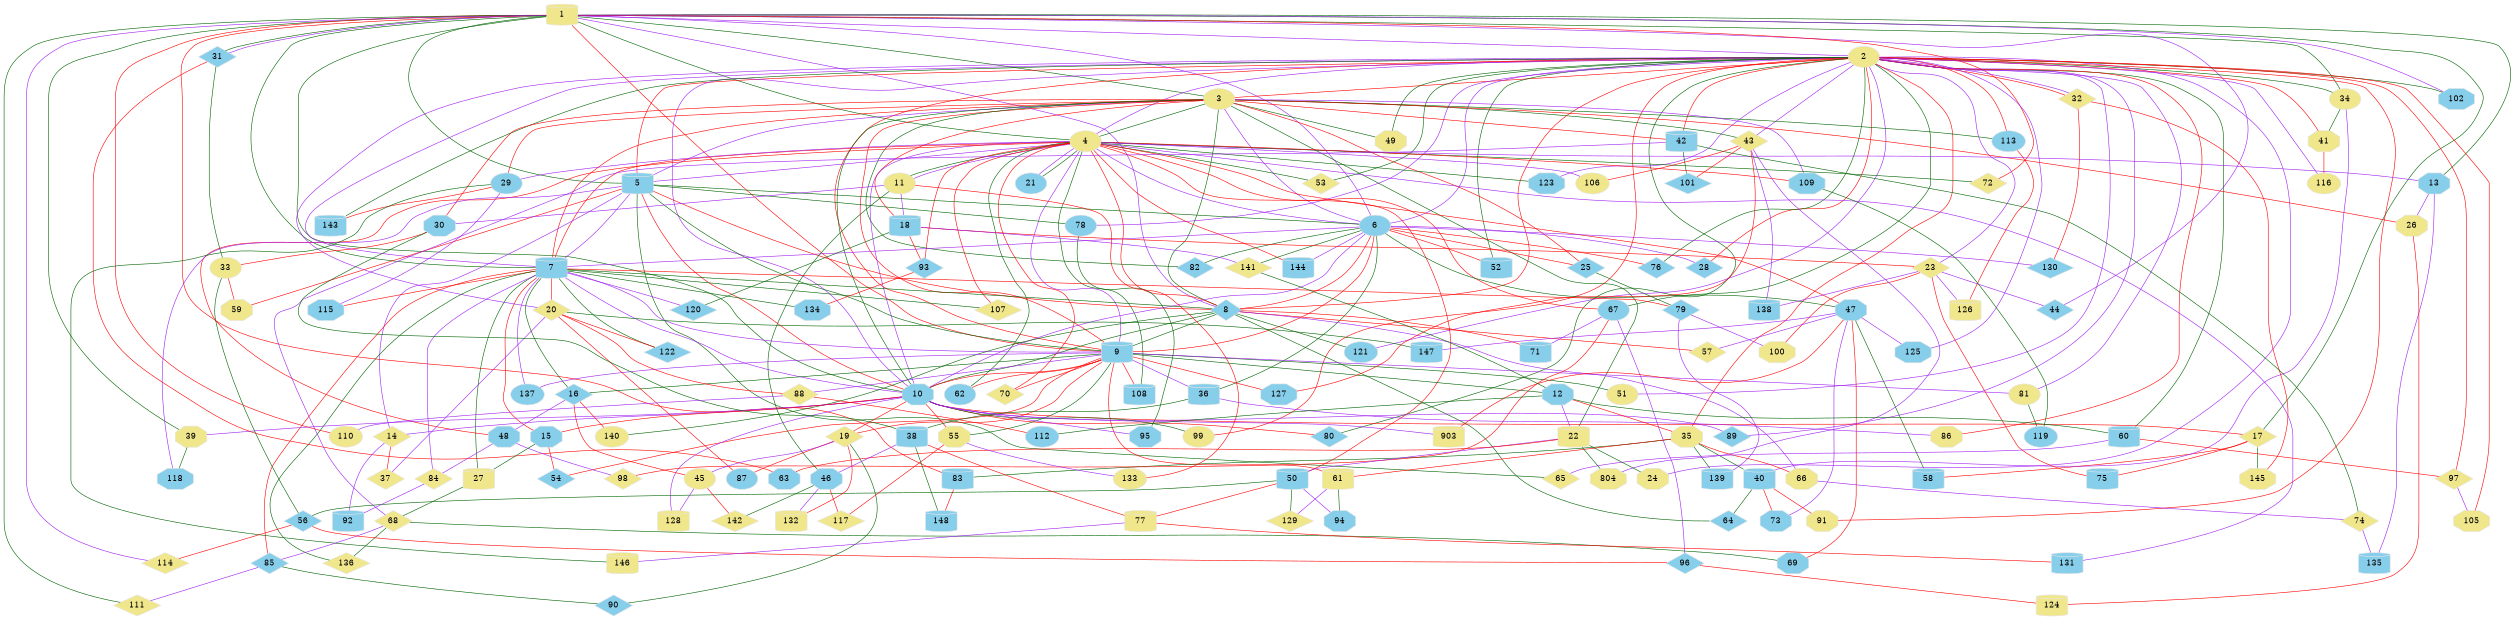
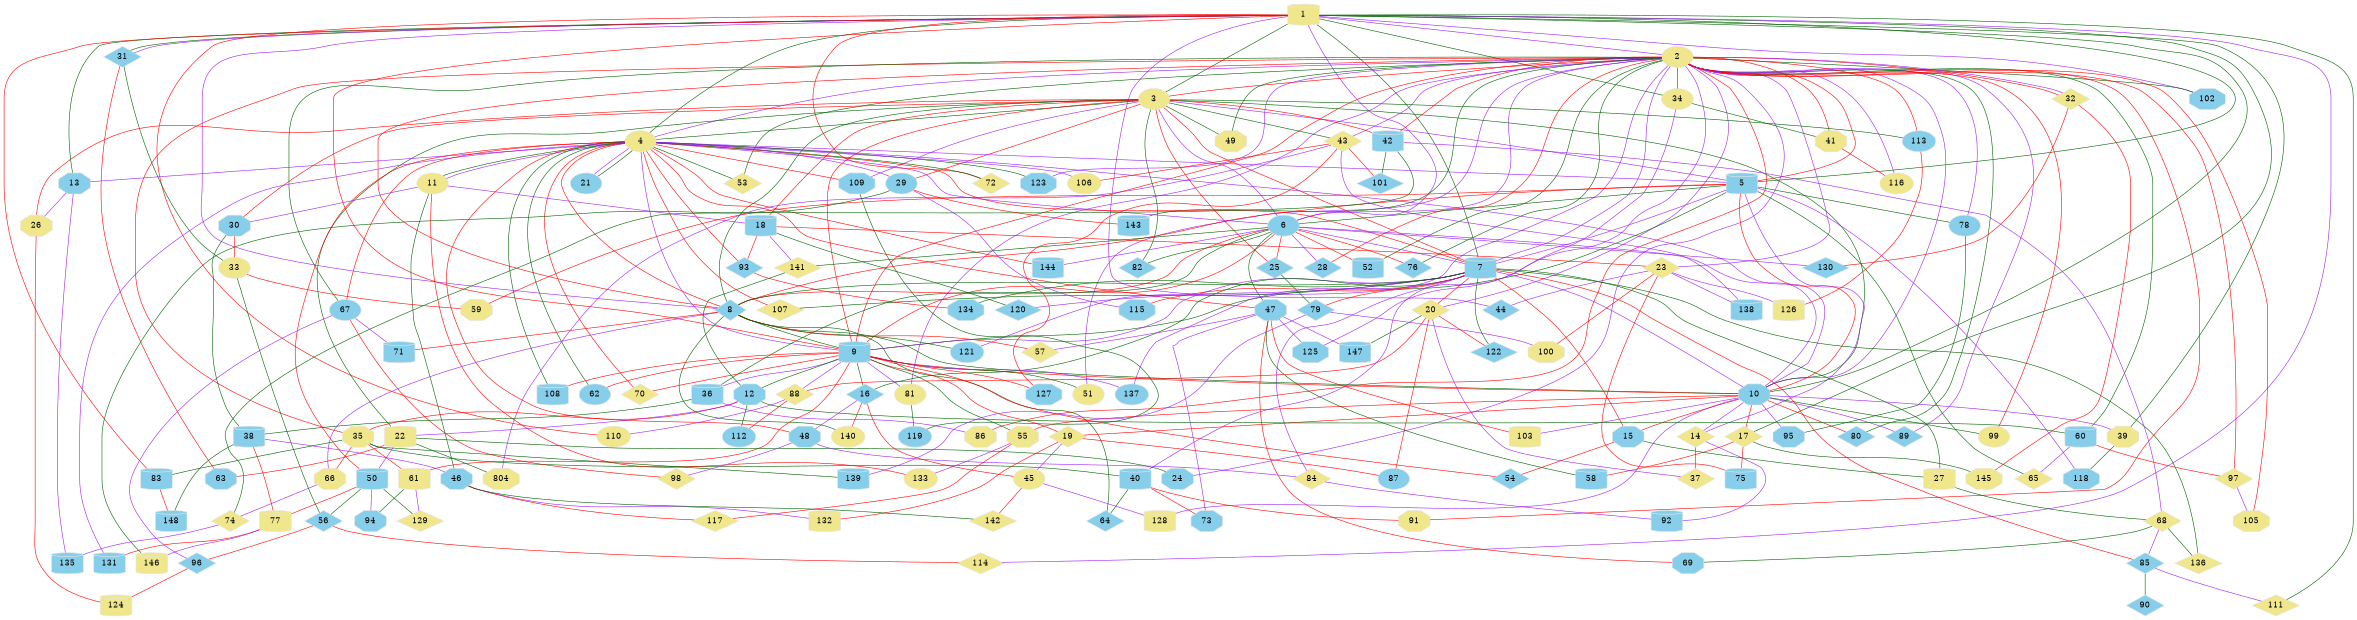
(1449, 437) -> (1525, 437)
(1653, 479) -> (1177, 479)
(800, 568) -> none
